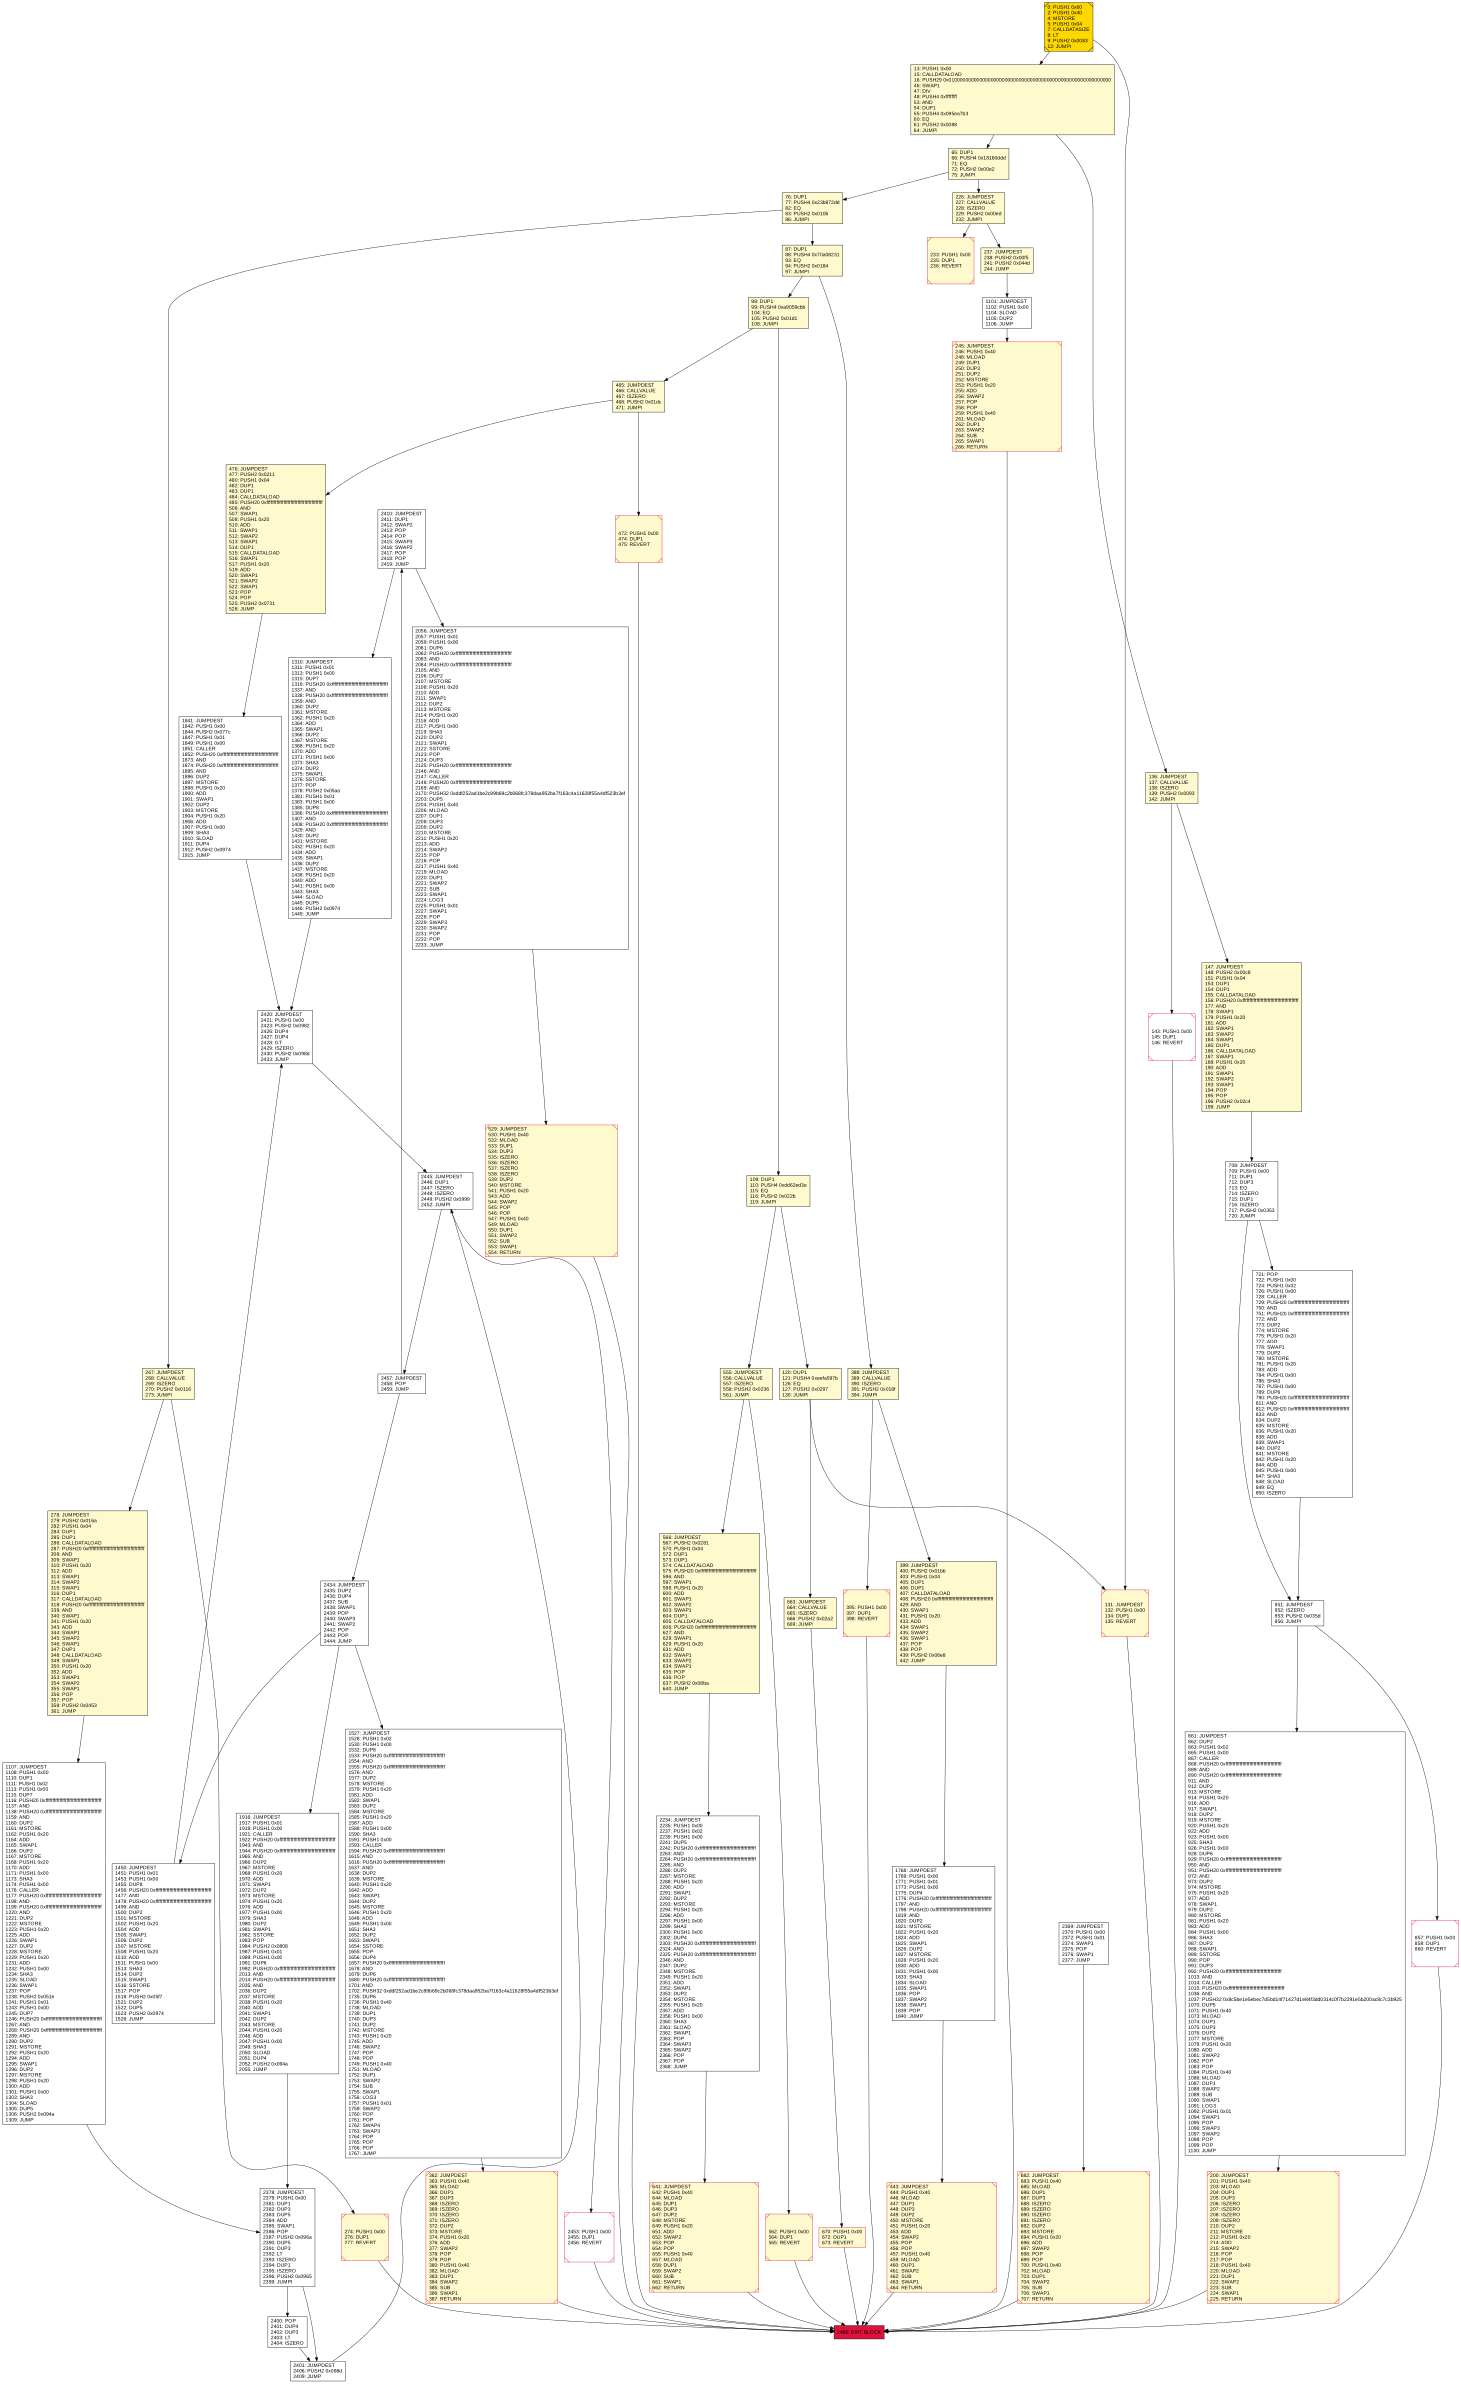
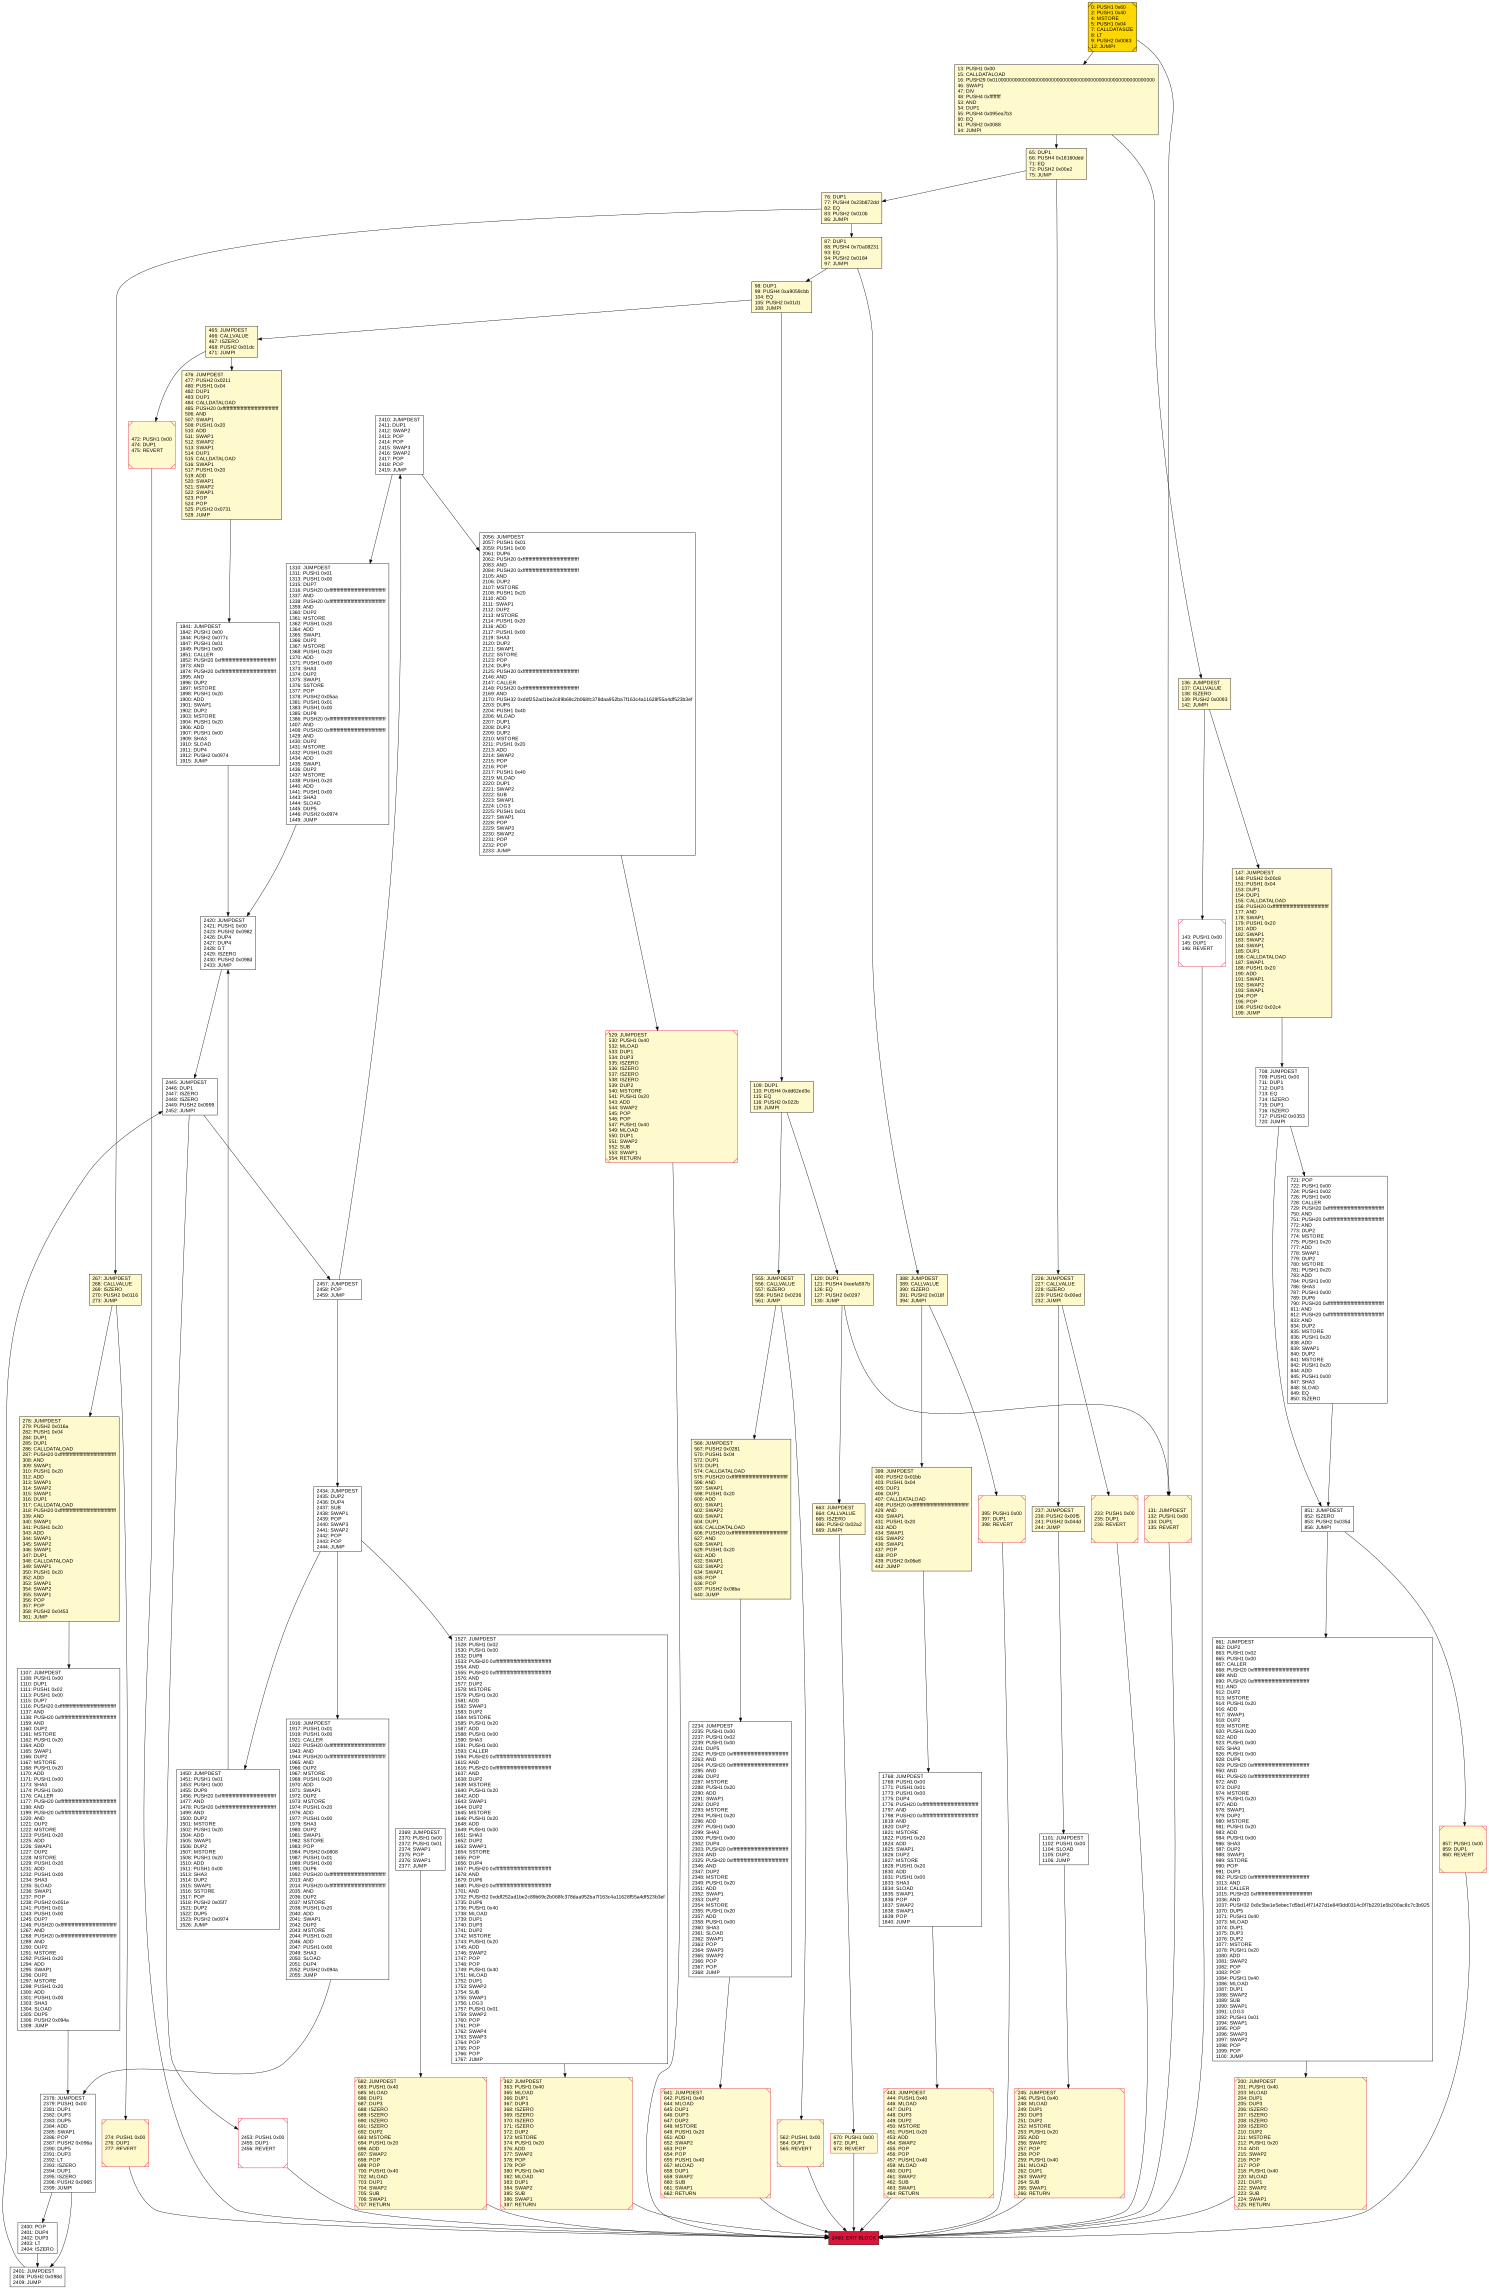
(1435, 1944) -> (1463, 1849)
none -> (1147, 2000)
